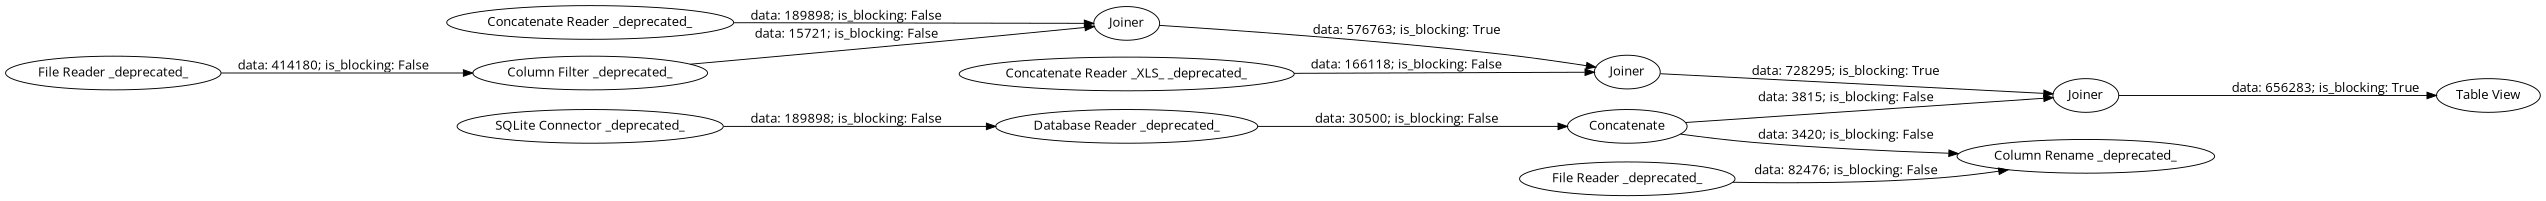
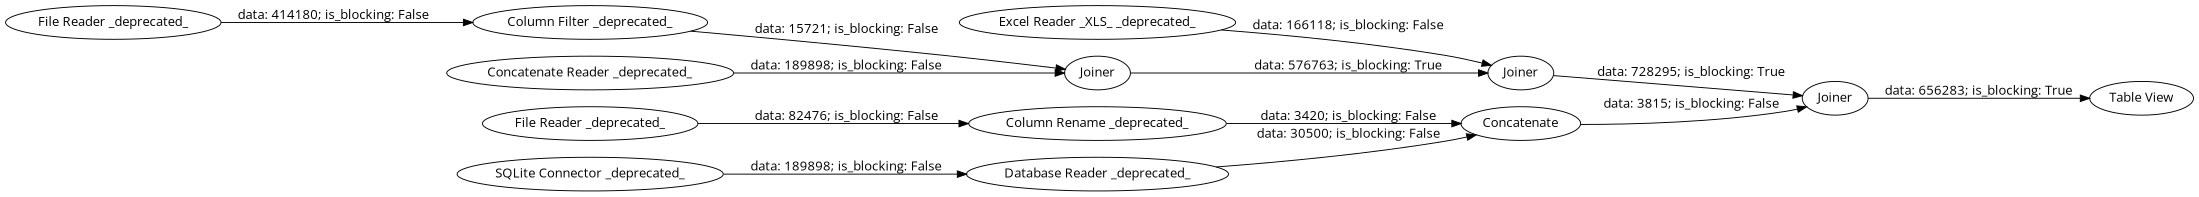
(1127, 74) -> (1097, 22)
(1814, 147) -> (1339, 124)
